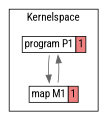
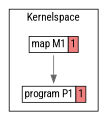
(49, 65) -> none
